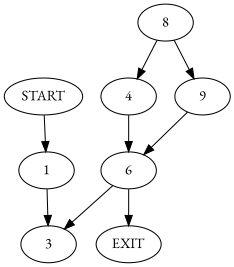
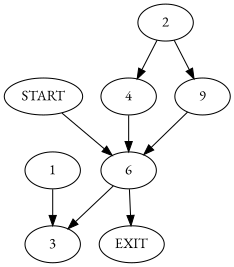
(166, 23) -> (166, 23)
(45, 128) -> (83, 131)
